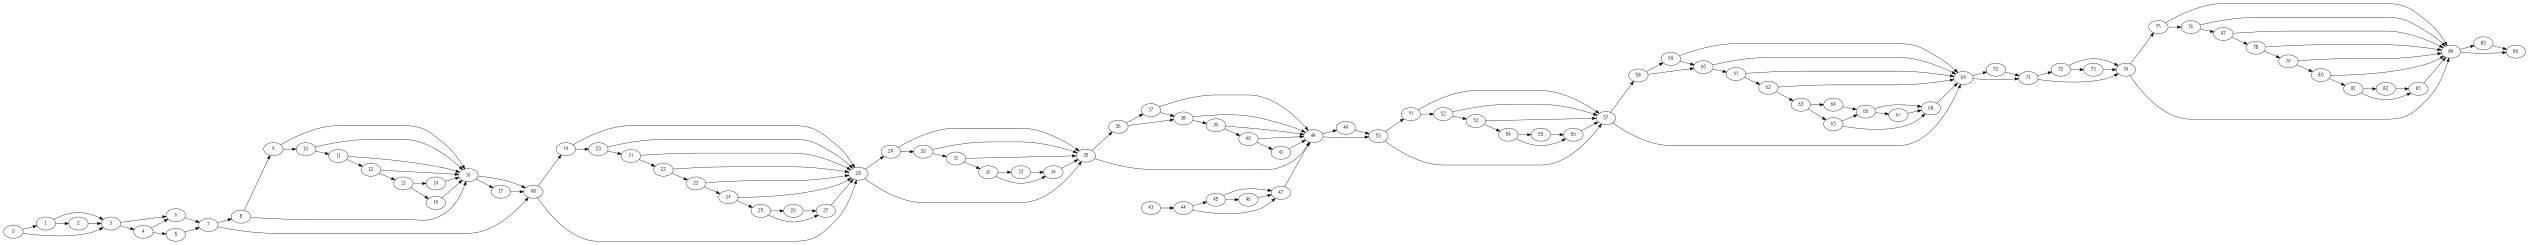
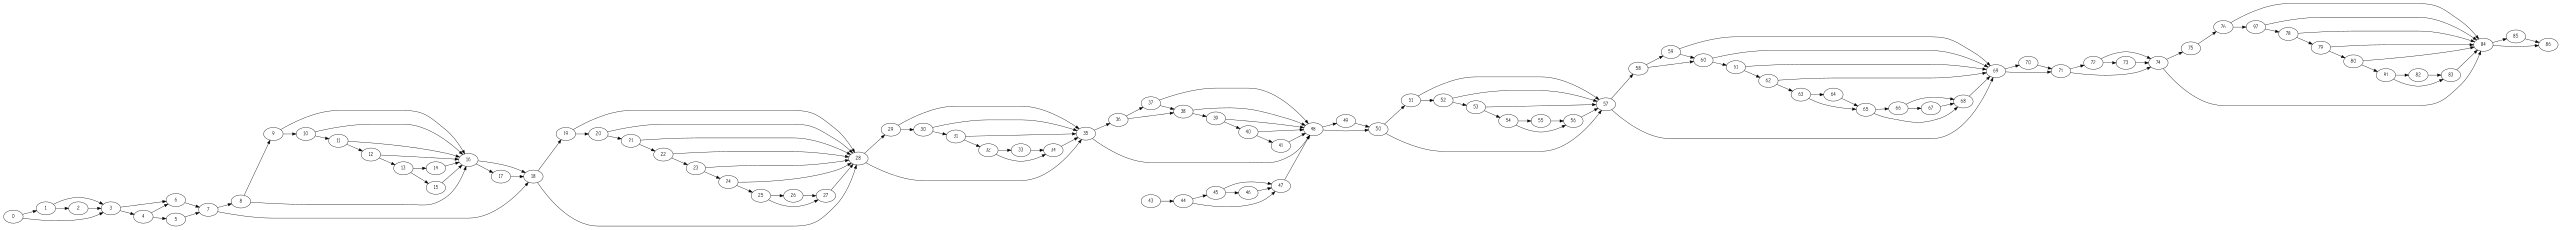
(2311, 4) -> none
(1848, 108) -> (1848, 101)
(533, 192) -> (533, 177)
